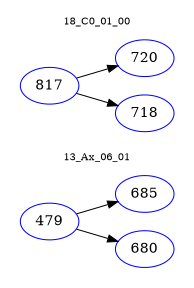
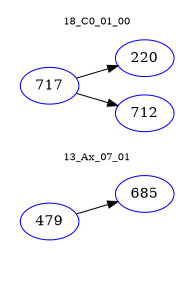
(145, 58) -> (145, 58)
(50, 86) -> (50, 86)
(145, 113) -> (145, 113)
(97, 158) -> (97, 158)
(145, 249) -> none
